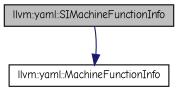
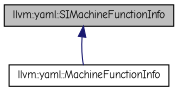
(96, 40) -> (82, 51)
